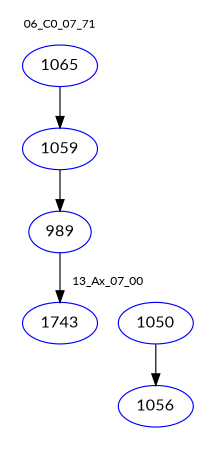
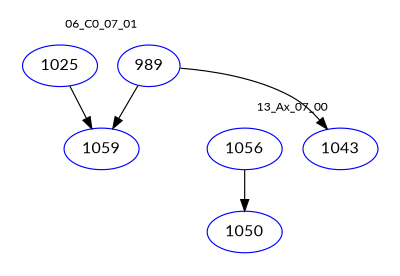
(60, 25) -> (102, 25)
(60, 66) -> (60, 66)
(60, 185) -> (128, 102)
(60, 323) -> (340, 149)
(156, 359) -> (245, 185)
